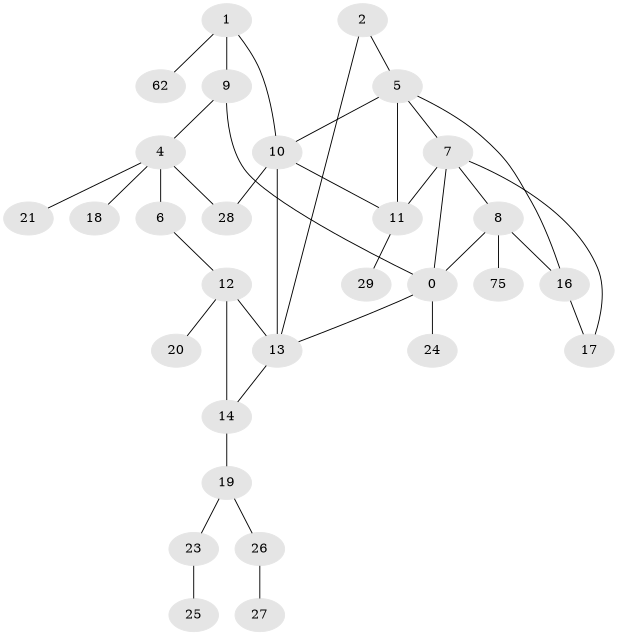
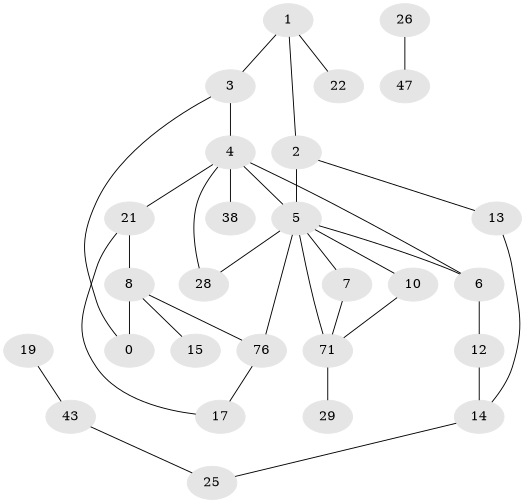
(265, 83) -> (292, 86)
(161, 86) -> (339, 86)
(227, 86) -> (230, 86)
(252, 185) -> (250, 251)
none -> (263, 185)
(473, 185) -> (129, 252)
(95, 218) -> (230, 218)
(398, 218) -> (328, 351)
(440, 218) -> none
(569, 226) -> (88, 353)
none -> (390, 248)
(277, 252) -> none
(499, 285) -> (196, 351)
(565, 285) -> (262, 351)
(252, 318) -> none
(356, 319) -> none
(176, 351) -> none
(432, 351) -> none
(227, 450) -> (346, 450)
(243, 516) -> none
(194, 549) -> (71, 417)
(260, 615) -> (405, 86)
